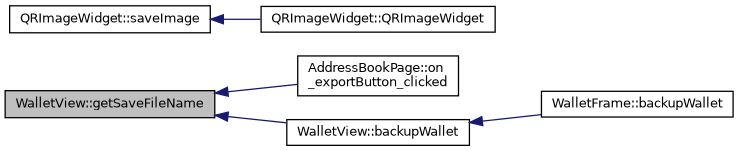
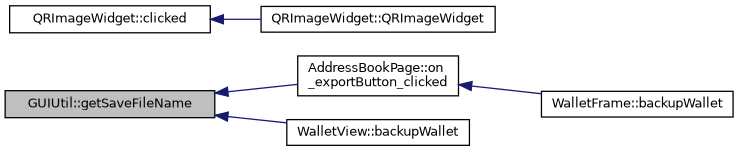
(110, 19) -> (110, 19)
(110, 104) -> (110, 104)
(512, 118) -> (507, 90)
